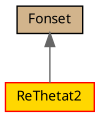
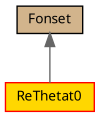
(50, 97) -> (50, 97)
